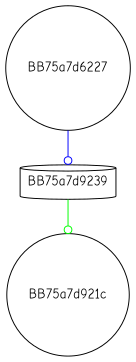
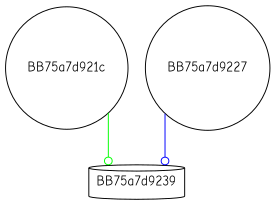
(68, 68) -> (208, 68)
(68, 213) -> (108, 135)
